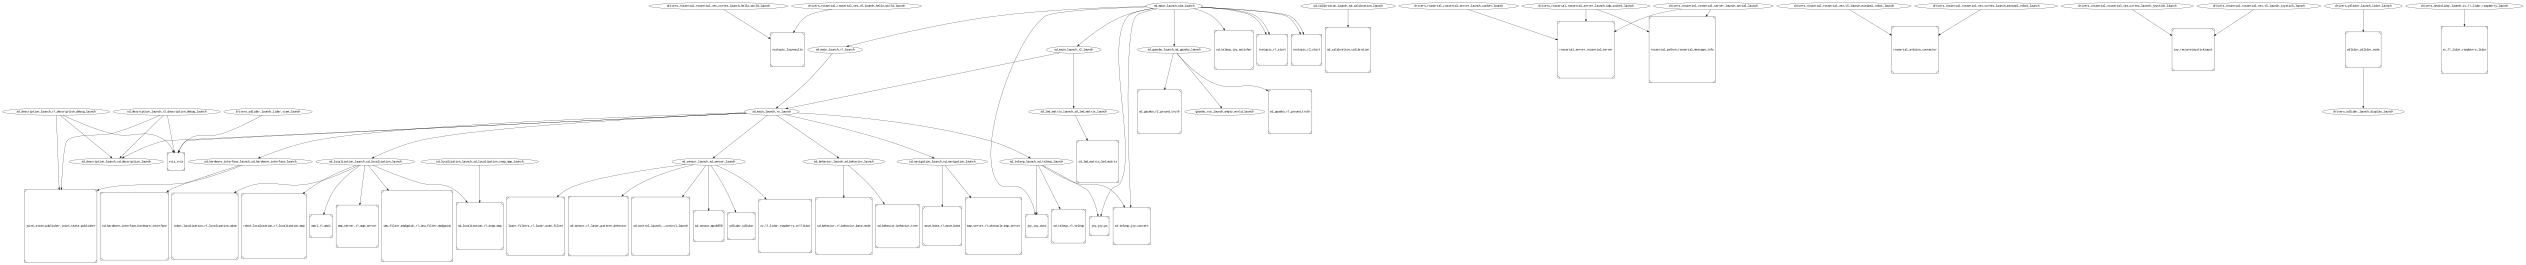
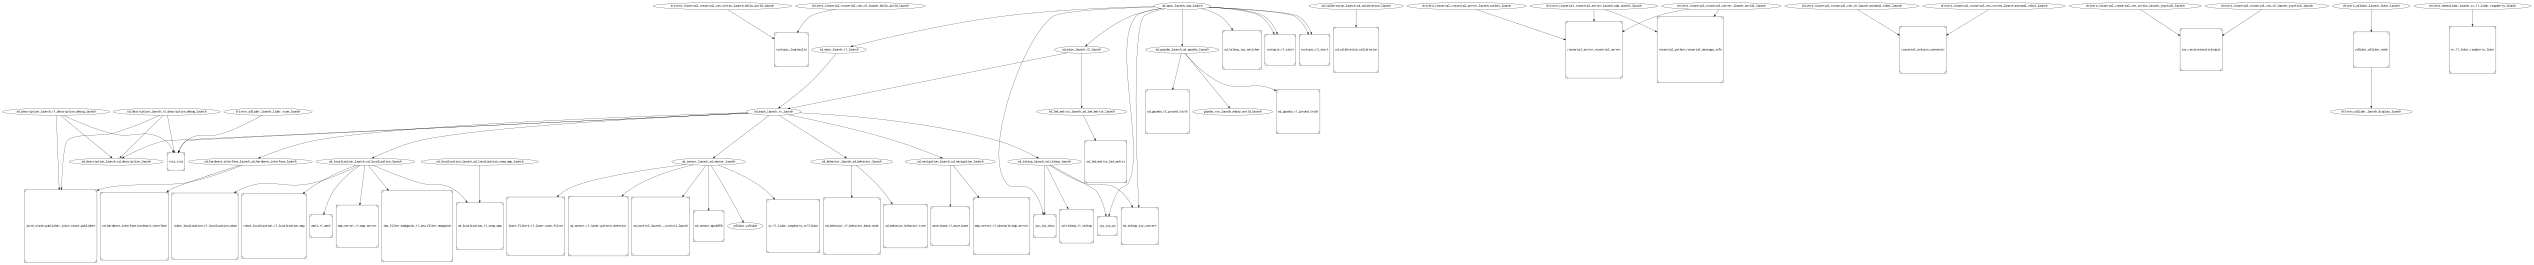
(741, 226) -> (745, 226)
